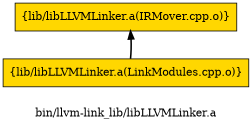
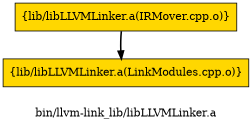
(131, 49) -> (121, 41)
